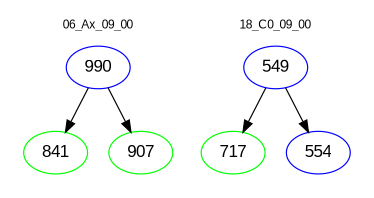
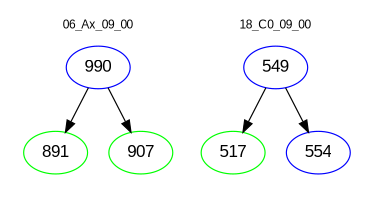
(56, 153) -> (56, 153)
(233, 153) -> (233, 153)
